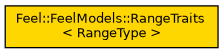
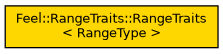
(112, 27) -> (112, 27)
